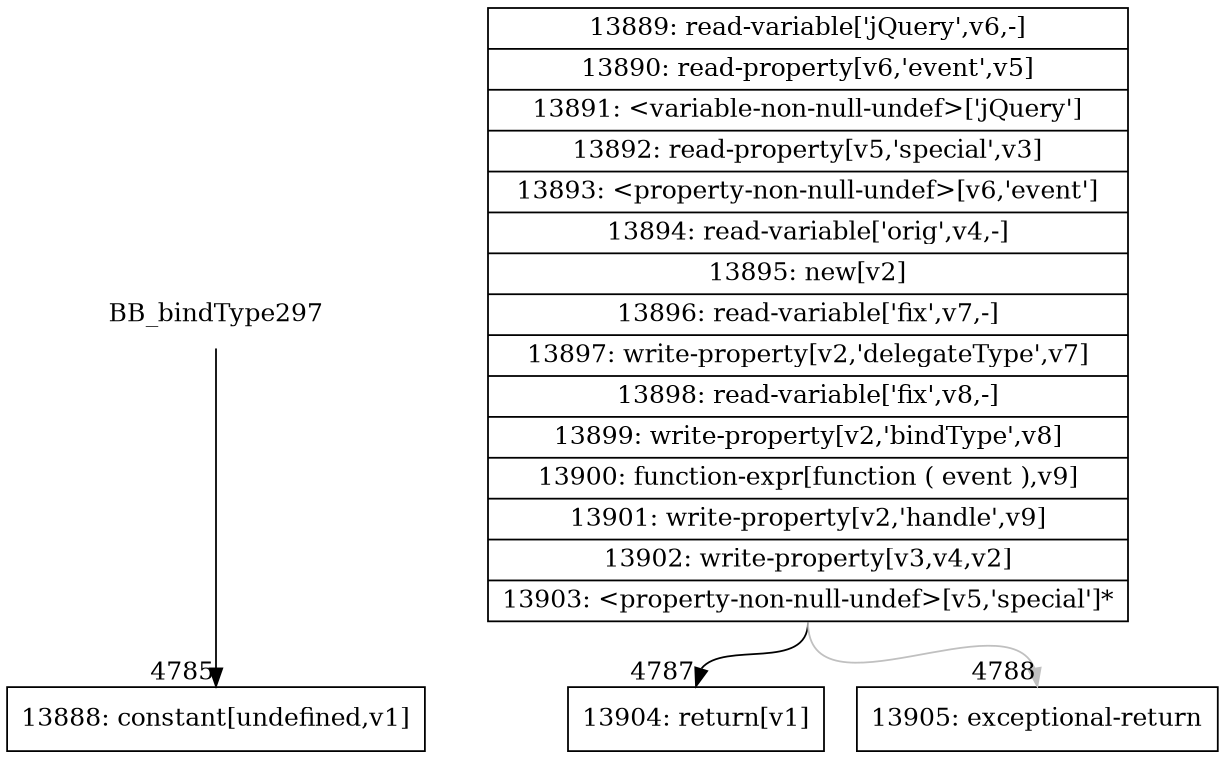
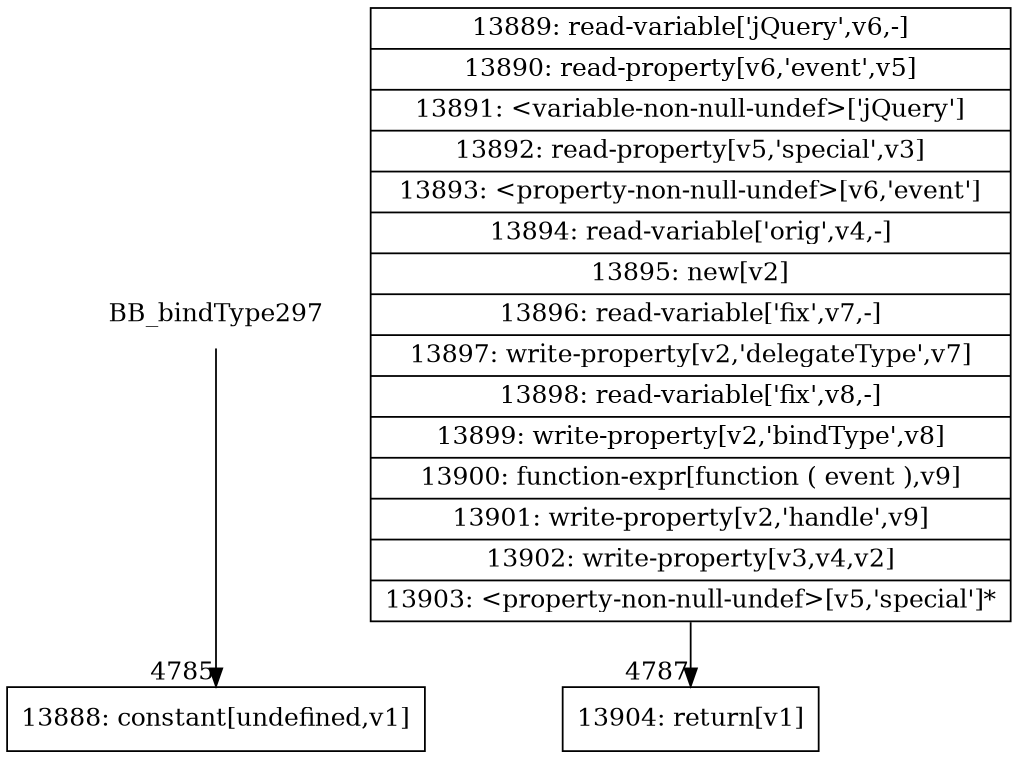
(1037, 719) -> none
